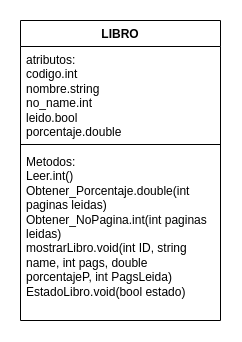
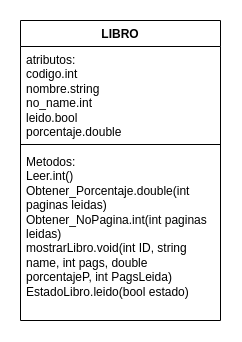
(122, 228) -> (122, 228)
